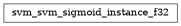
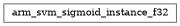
(91, 13) -> (90, 13)
